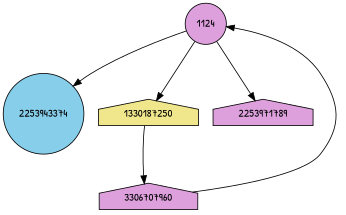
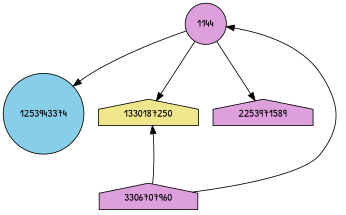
(206, 24) -> (206, 24)
(44, 114) -> (44, 114)
(263, 114) -> (263, 114)
(143, 151) -> (154, 159)
